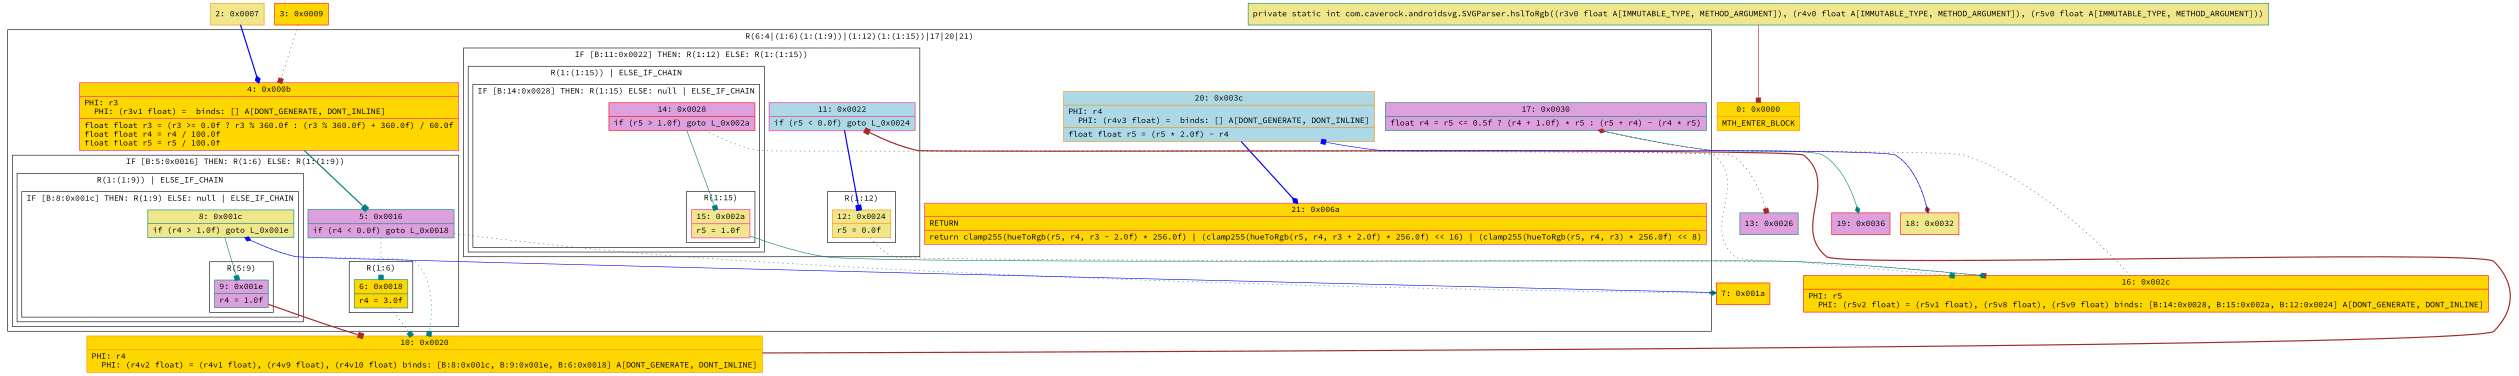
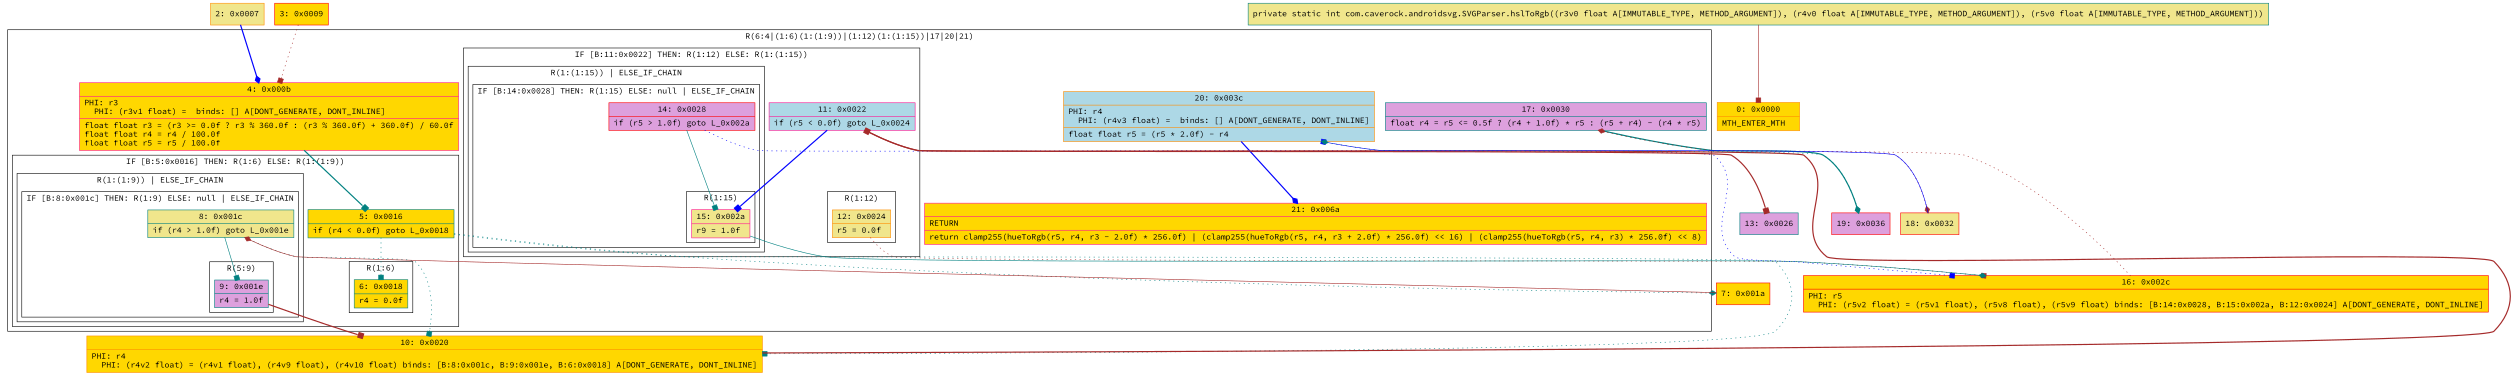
(1758, 123) -> (1754, 123)
(1370, 151) -> (1370, 151)
none -> (1610, 151)
(1742, 151) -> (1742, 151)
(1328, 152) -> (1328, 152)
(851, 167) -> (784, 168)
(381, 224) -> (381, 224)
(718, 231) -> (718, 231)
(872, 272) -> (872, 272)
(381, 301) -> (381, 301)
(399, 320) -> (1785, 318)
